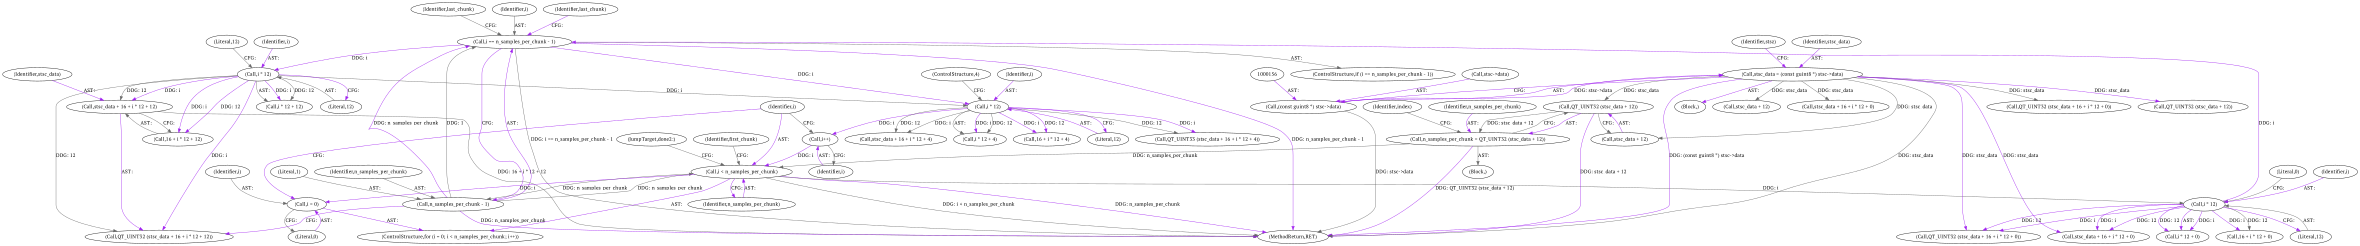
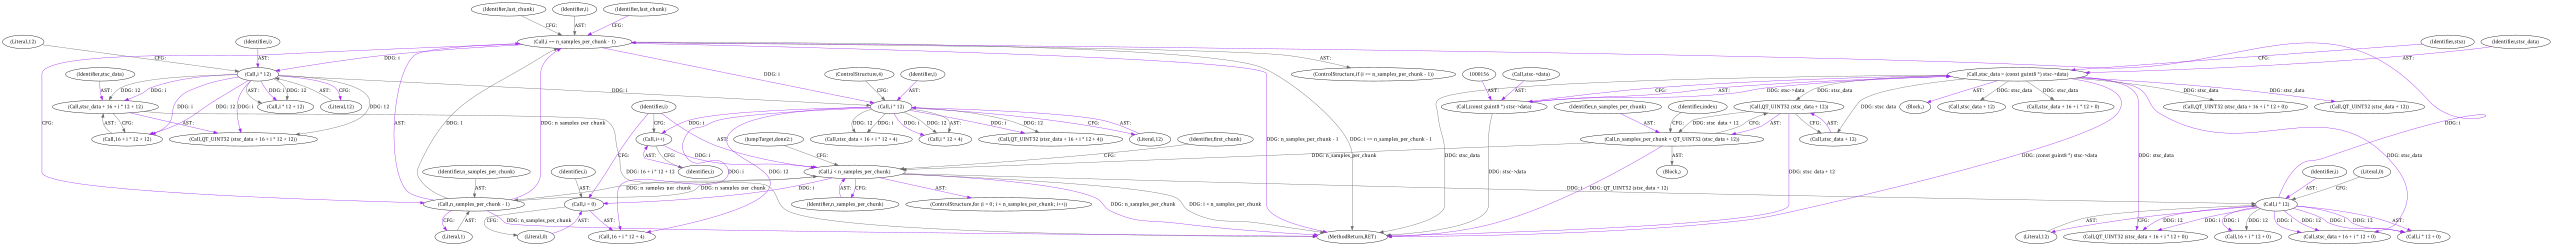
(1207, 139) -> (1051, 139)
(315, 215) -> (443, 217)
(371, 219) -> (599, 220)
